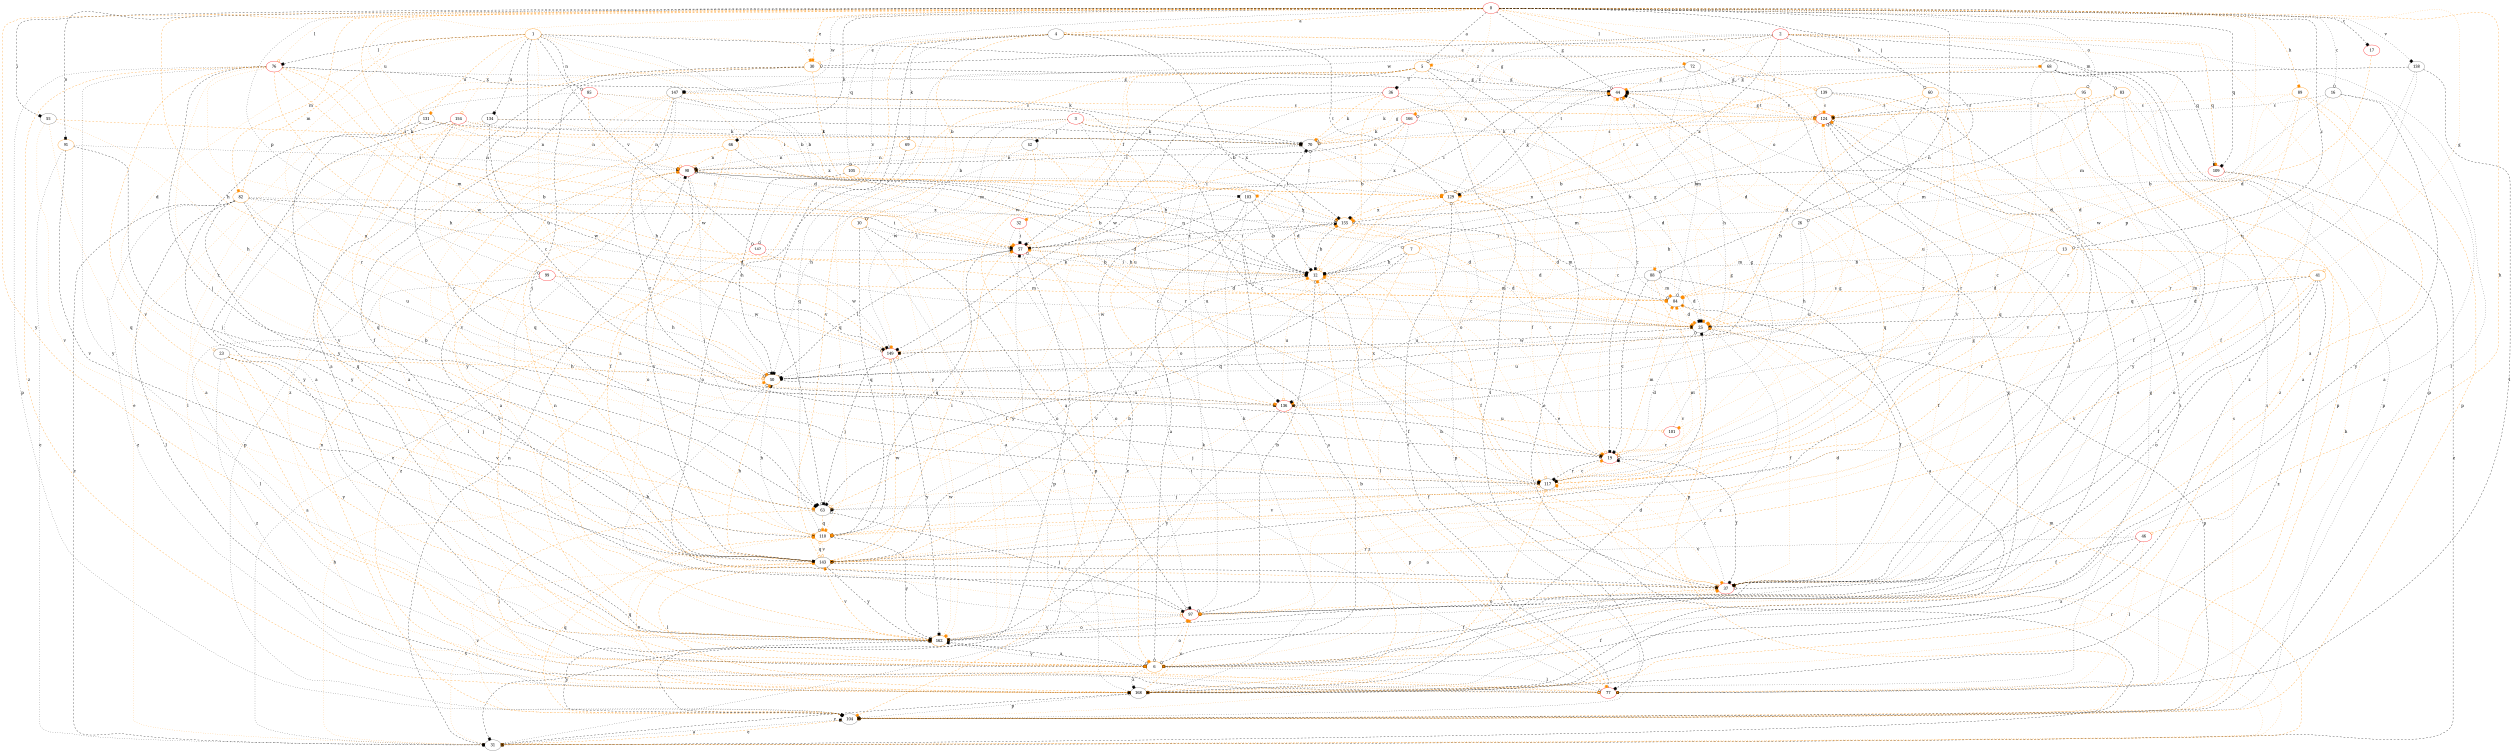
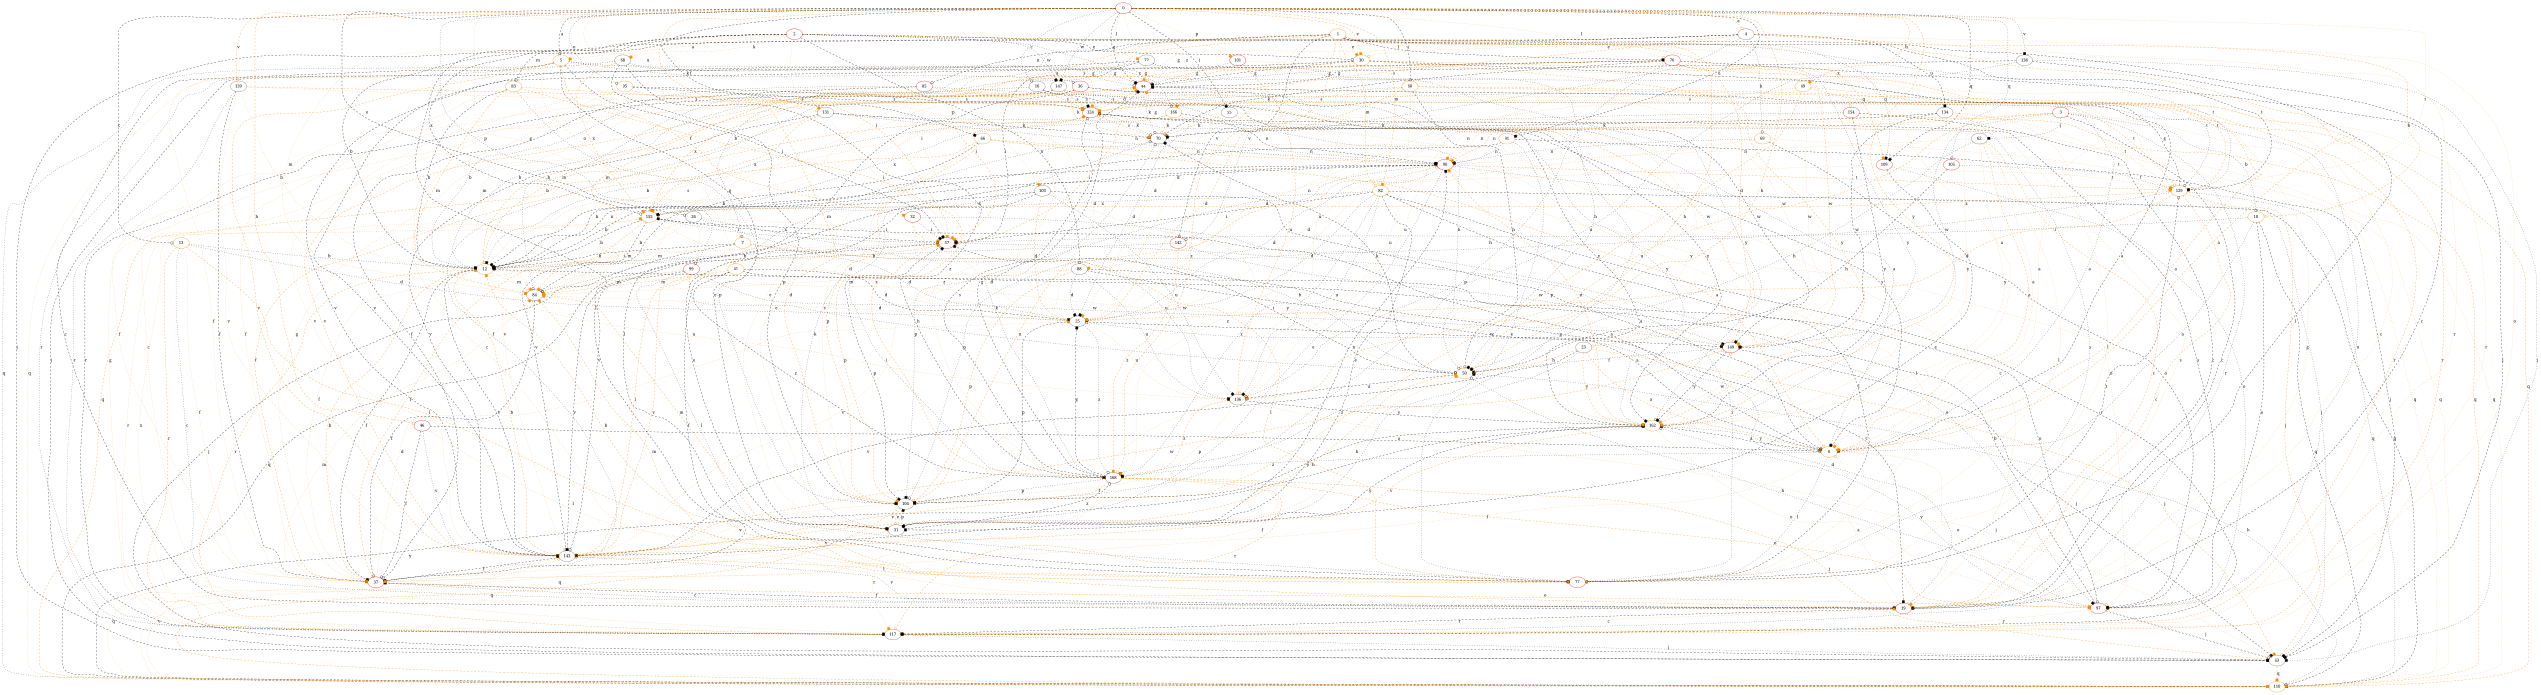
none -> (1185, 47)
(2372, 50) -> none
(1407, 56) -> (1790, 47)
(1407, 79) -> (820, 76)
(2300, 93) -> (1803, 86)
(1758, 106) -> (1125, 99)
(1056, 110) -> (778, 112)
(1409, 119) -> (1174, 113)
none -> (1749, 128)
(222, 137) -> (1721, 83)
(800, 149) -> (592, 127)
(852, 171) -> (1952, 165)
none -> (830, 302)
(426, 341) -> (2102, 413)
(2422, 384) -> (679, 482)
(1284, 406) -> (1238, 400)
(2338, 406) -> (791, 295)
(304, 411) -> (820, 74)
(2068, 415) -> (241, 285)
(1467, 418) -> (1290, 225)
(2346, 432) -> (1228, 321)
(1790, 454) -> (210, 471)
(369, 480) -> (1161, 127)
(1221, 510) -> (902, 596)
(1641, 510) -> (1077, 400)
(1460, 602) -> (1236, 596)
(274, 623) -> (1193, 226)
(694, 732) -> (903, 517)
